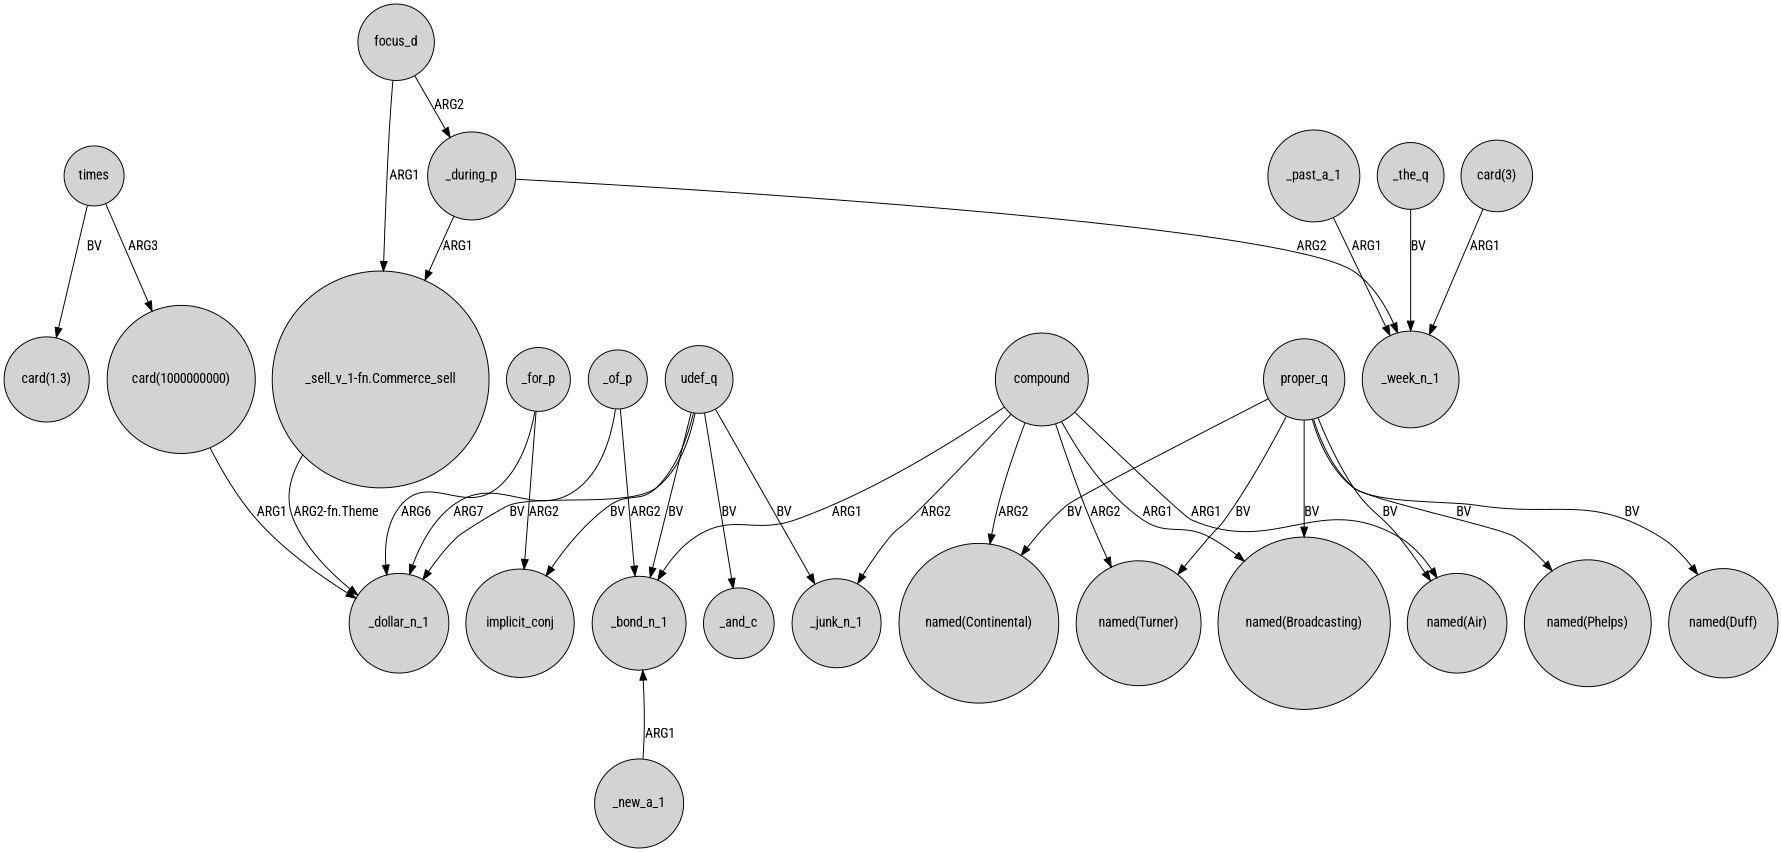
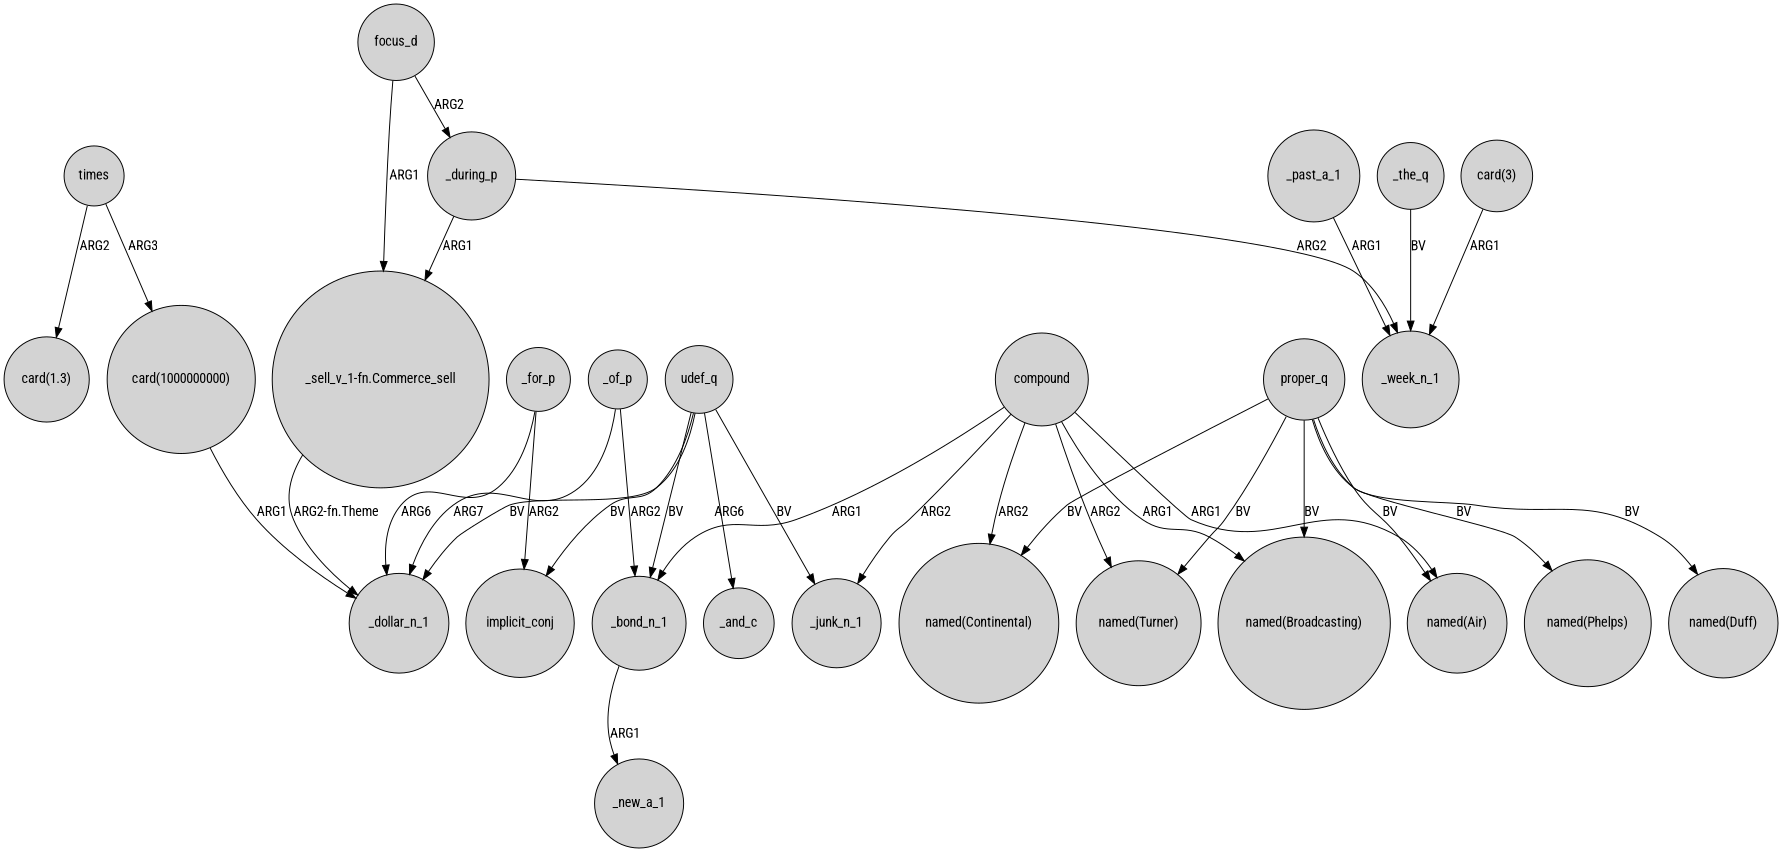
(95, 247) -> (95, 247)
(729, 512) -> (729, 512)
(644, 720) -> (609, 710)
